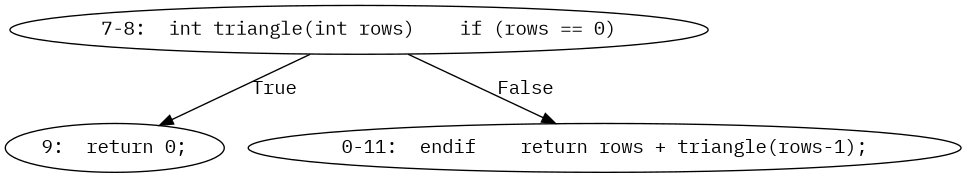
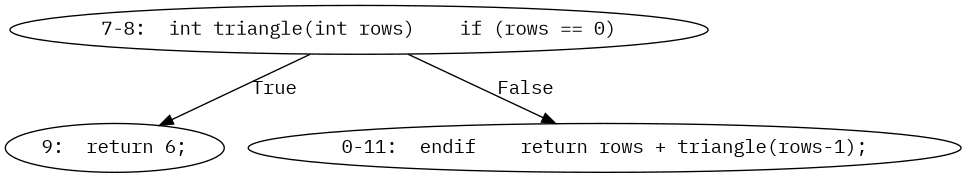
(115, 148) -> (115, 148)
